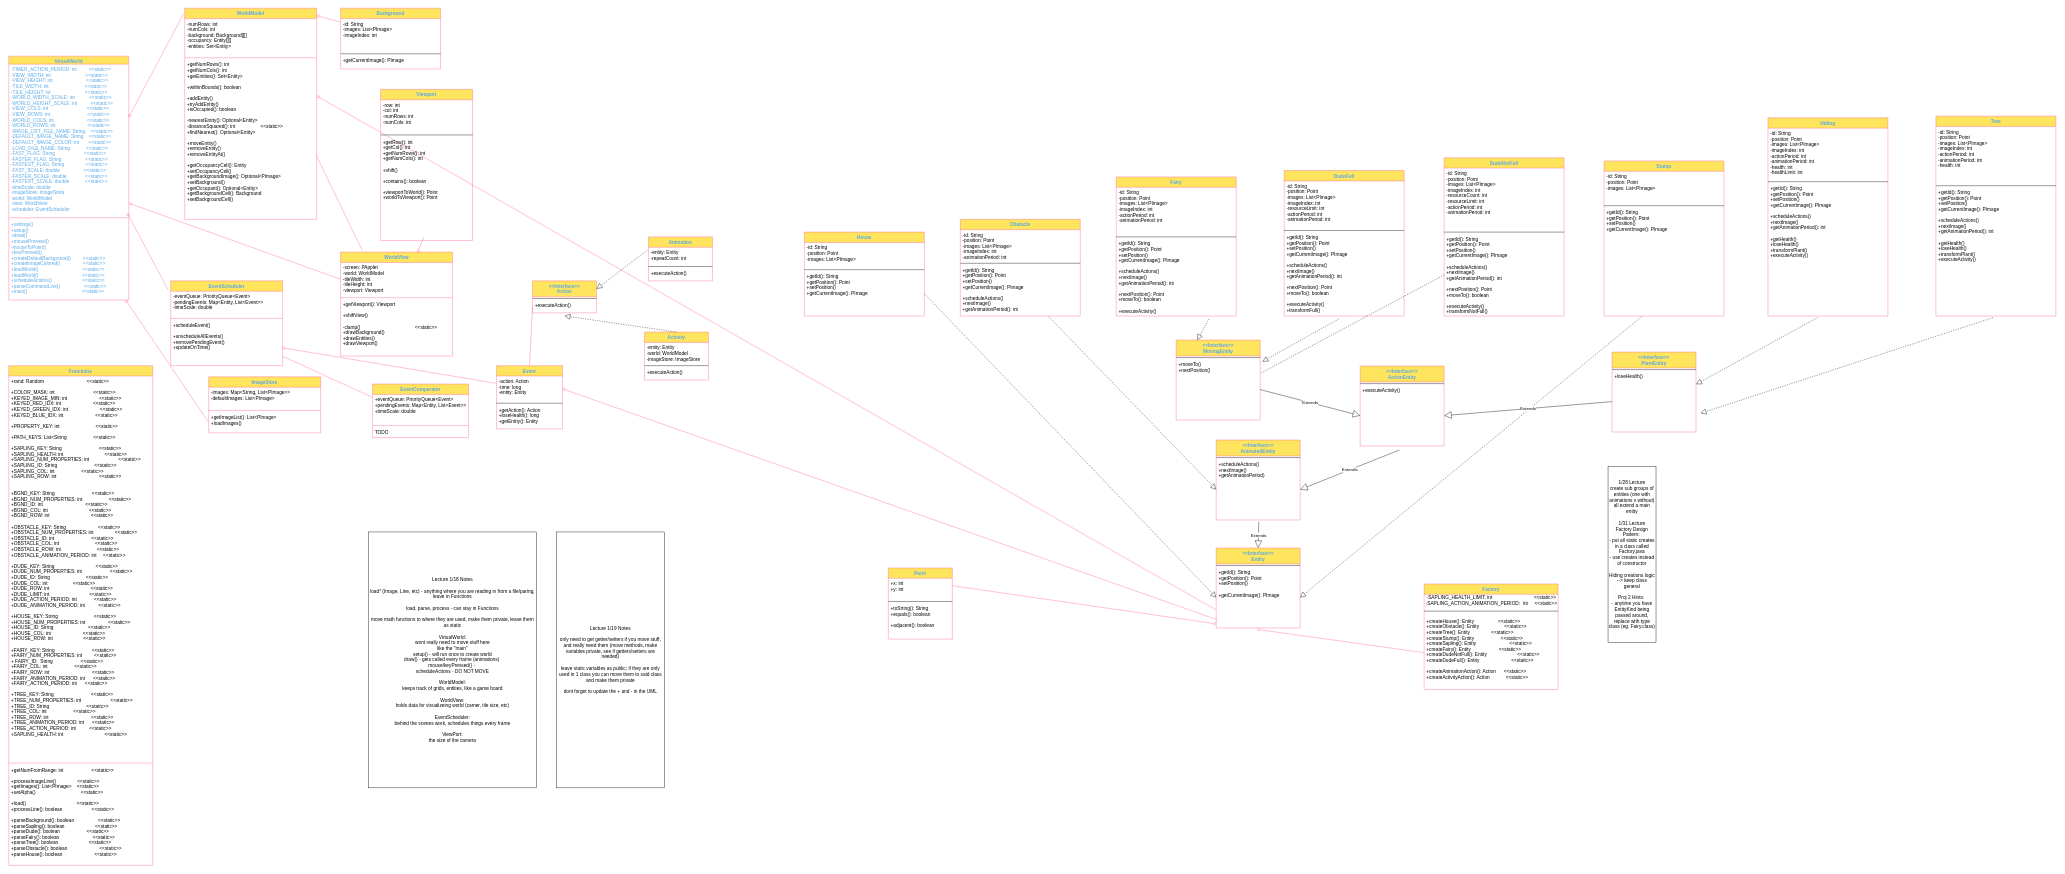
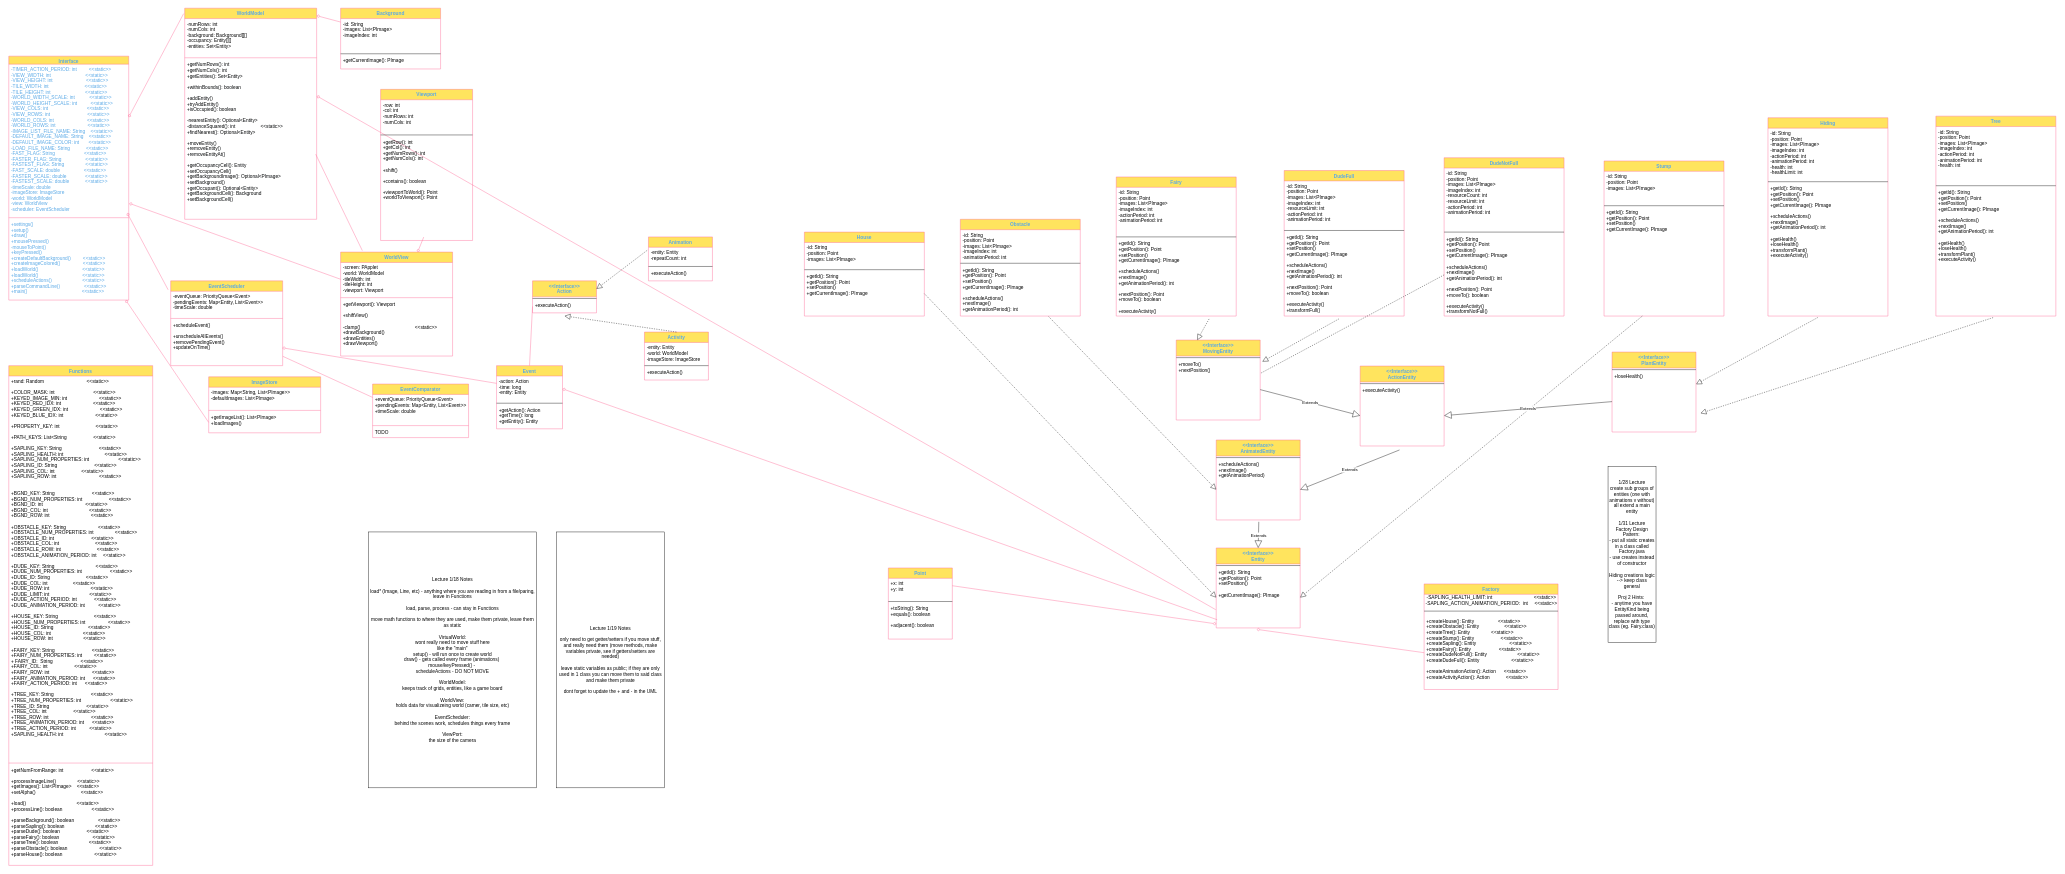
(68, 62) -> (68, 62)
(523, 410) -> (523, 410)
